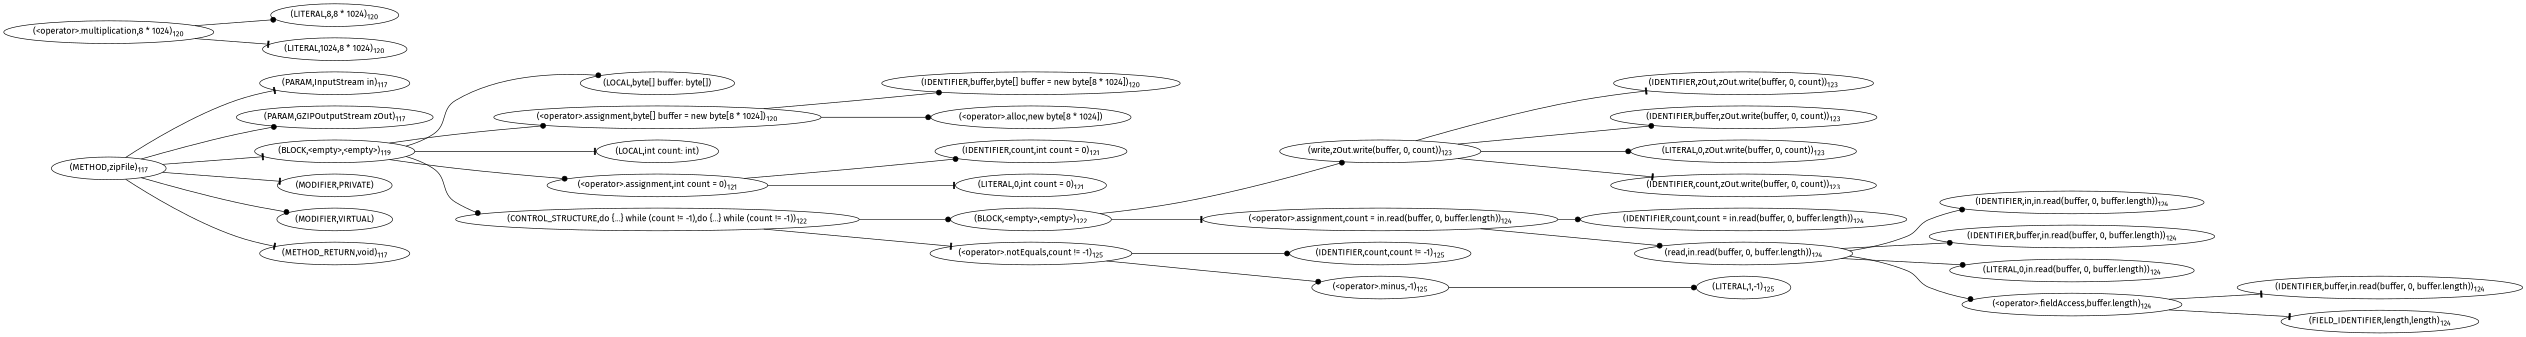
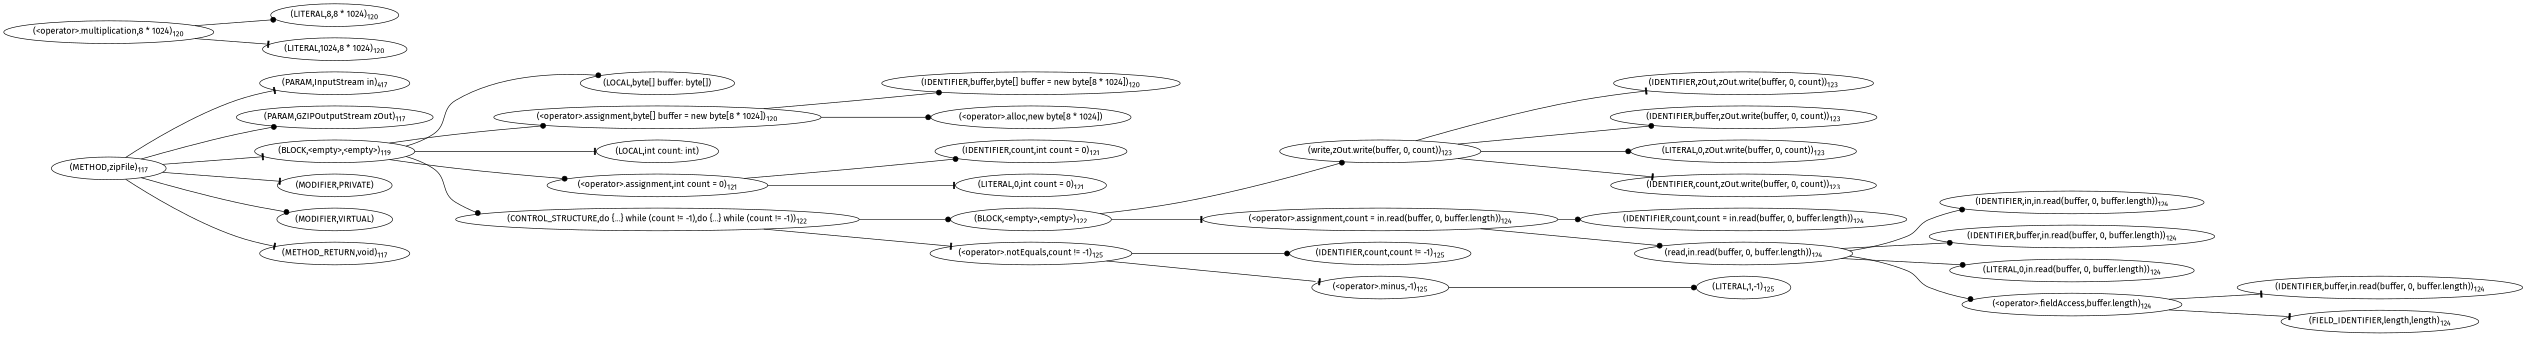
(382, 82) -> (382, 82)
(1211, 271) -> (1211, 271)
